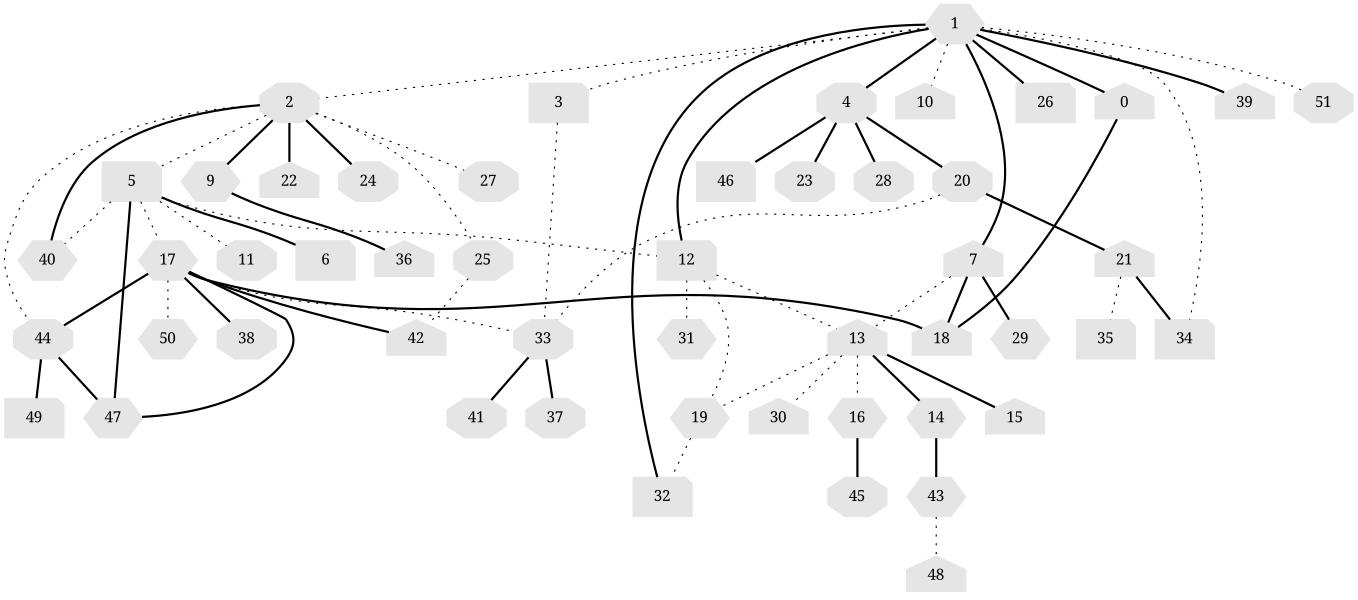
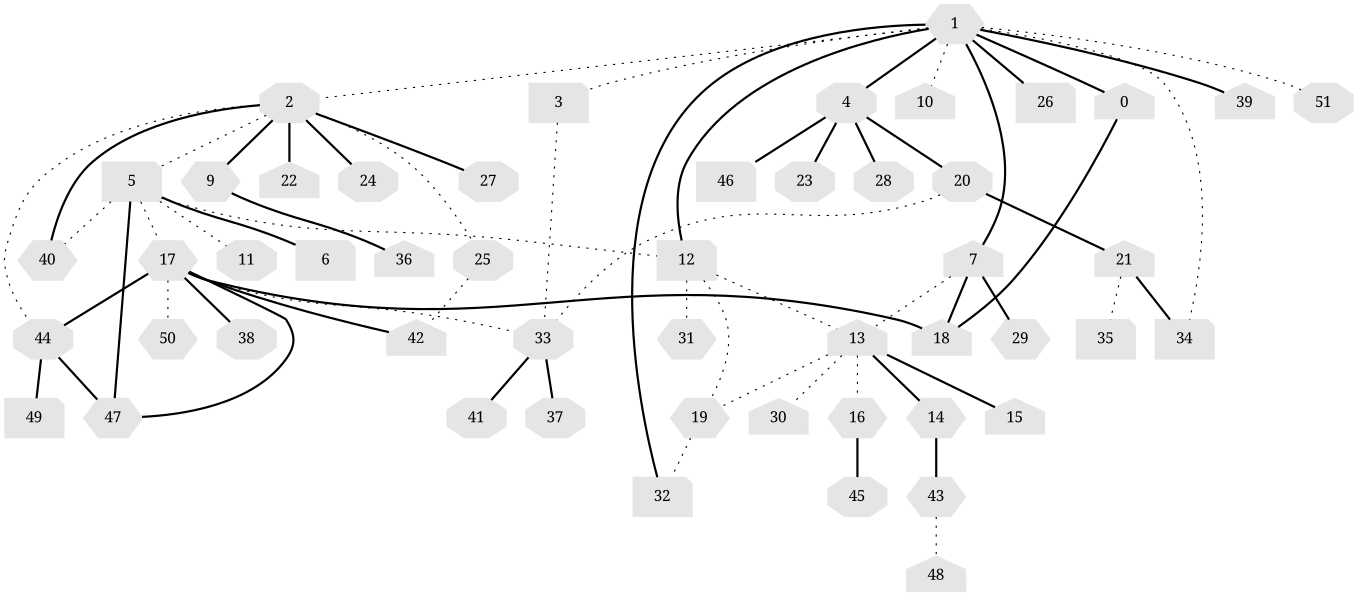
(390, 141) -> (390, 141)
